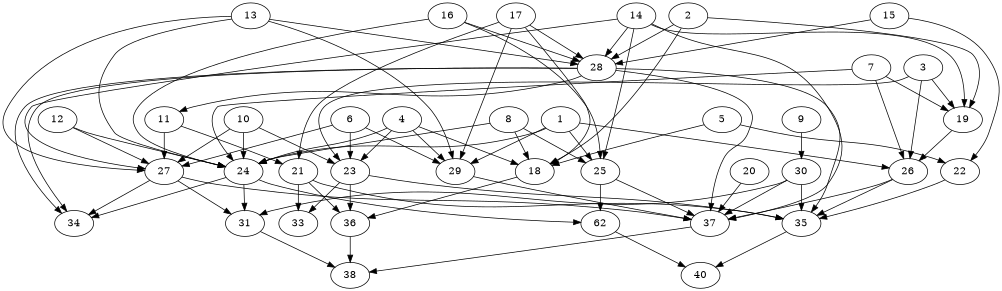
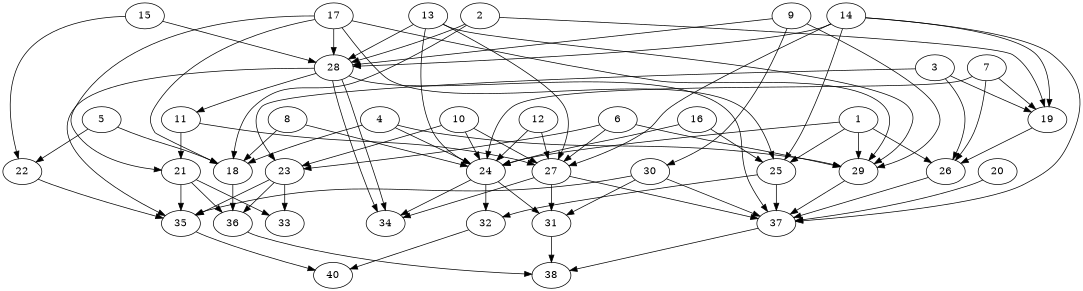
(519, 41) -> (577, 40)
none -> (903, 77)
(379, 143) -> none
(551, 144) -> (558, 91)
(858, 196) -> none
(600, 223) -> (486, 223)
